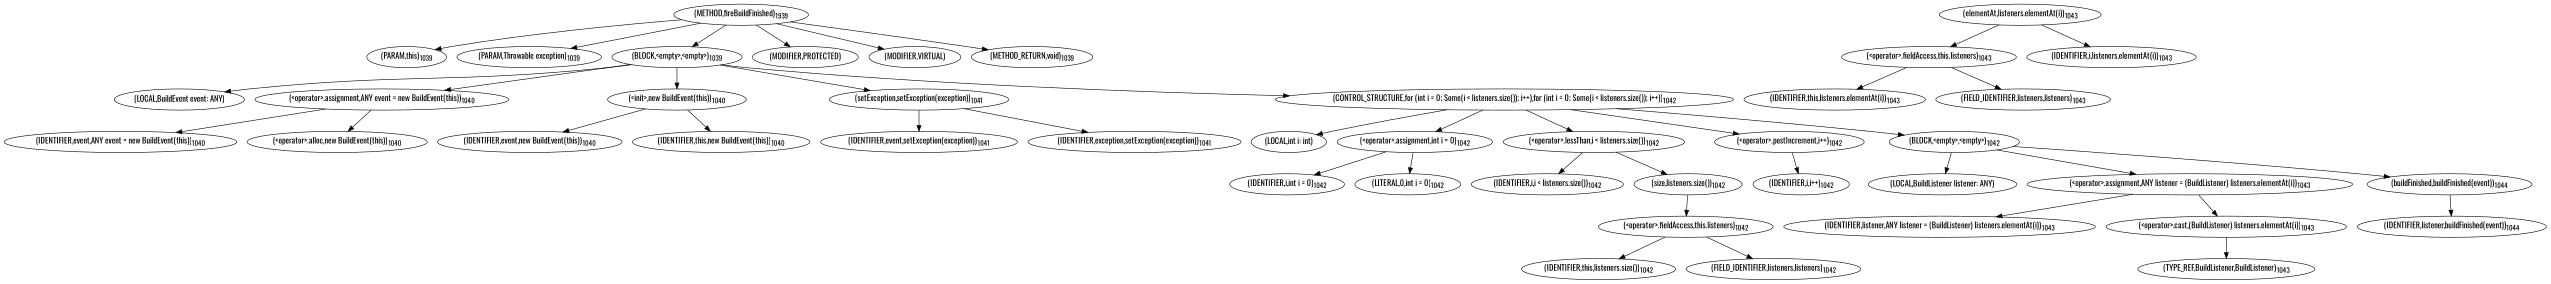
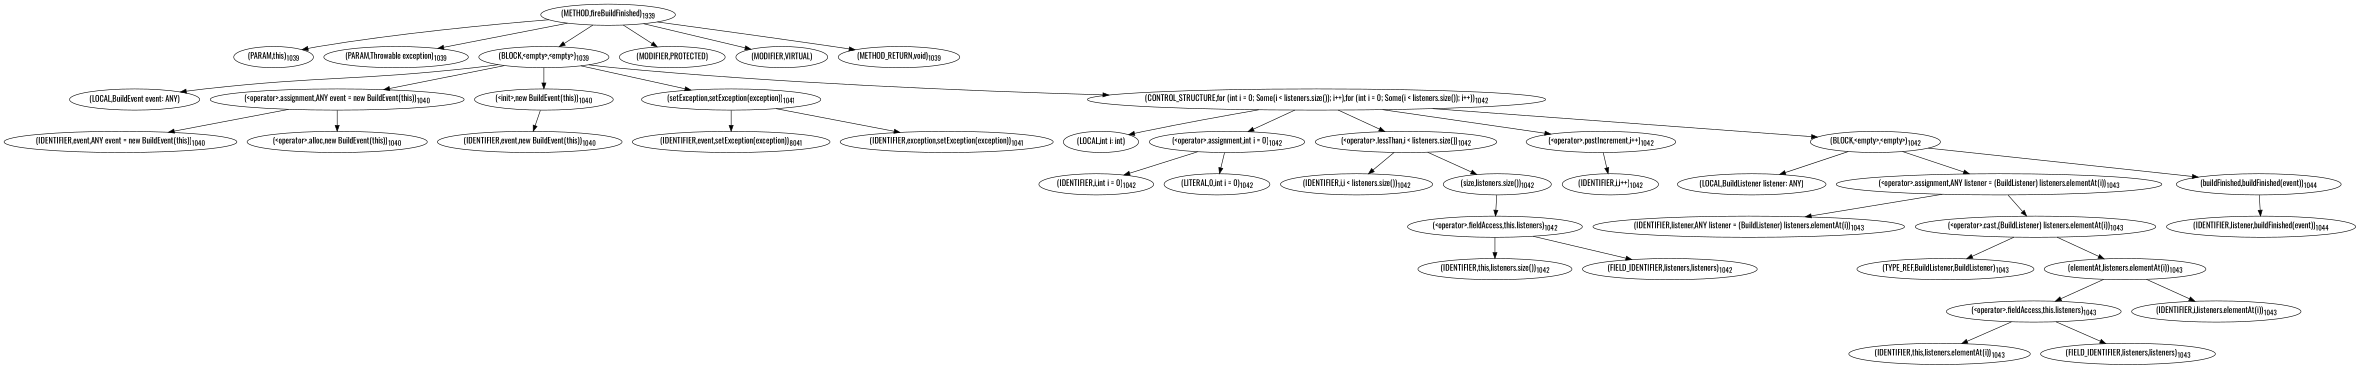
(984, 141) -> (796, 141)
(721, 142) -> none
none -> (2078, 247)
